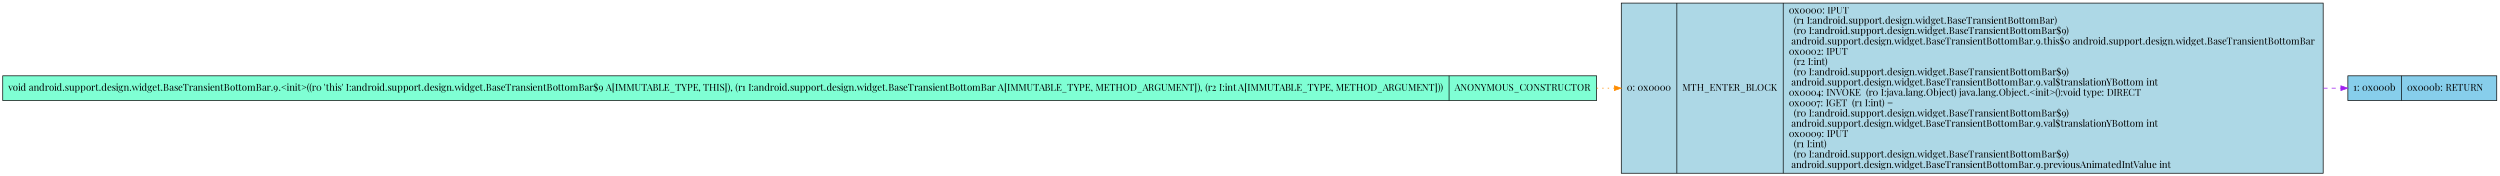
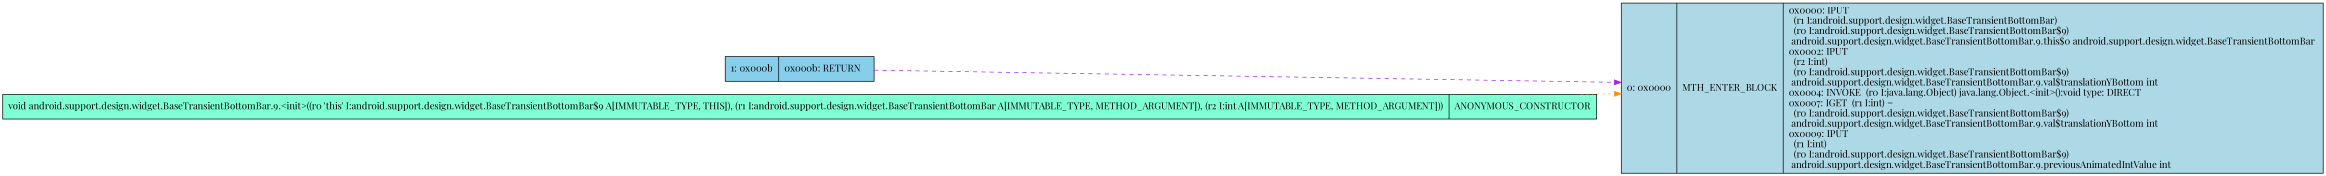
(2332, 88) -> (1244, 76)
